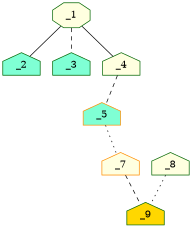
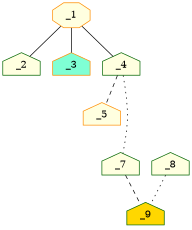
(71, 15) -> (71, 15)
(71, 40) -> (71, 40)
(21, 65) -> (21, 65)
(71, 65) -> (71, 65)
(102, 115) -> (102, 115)
(111, 140) -> (127, 114)
(121, 165) -> (121, 165)
